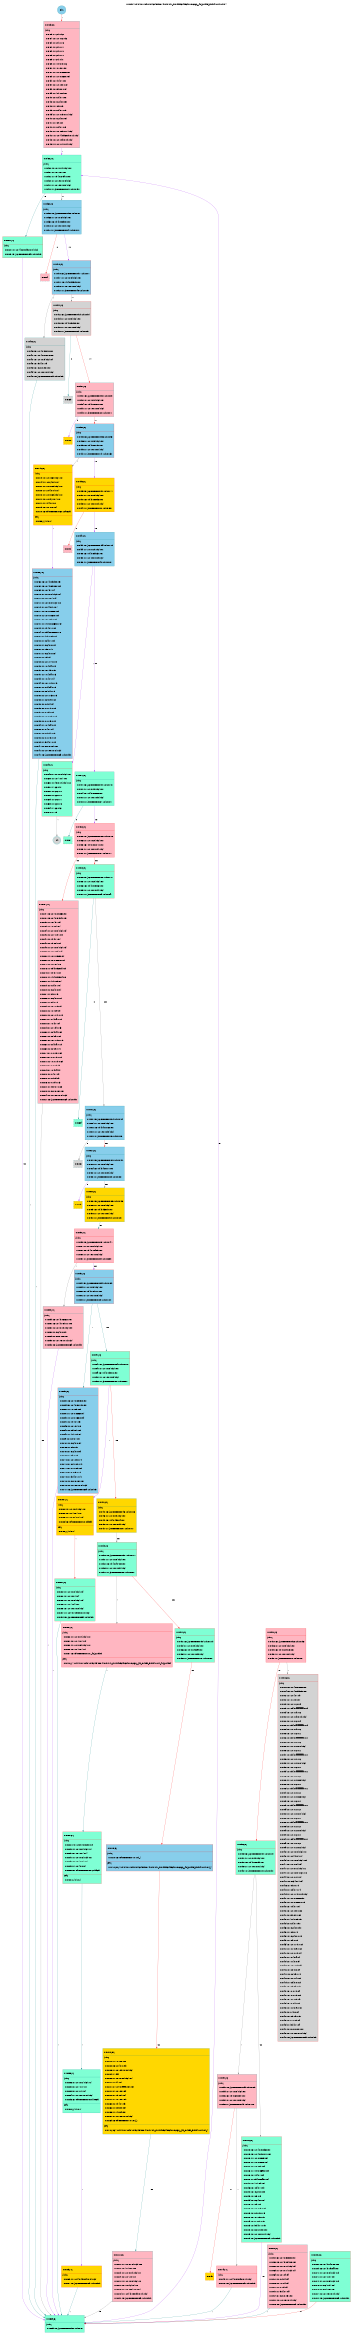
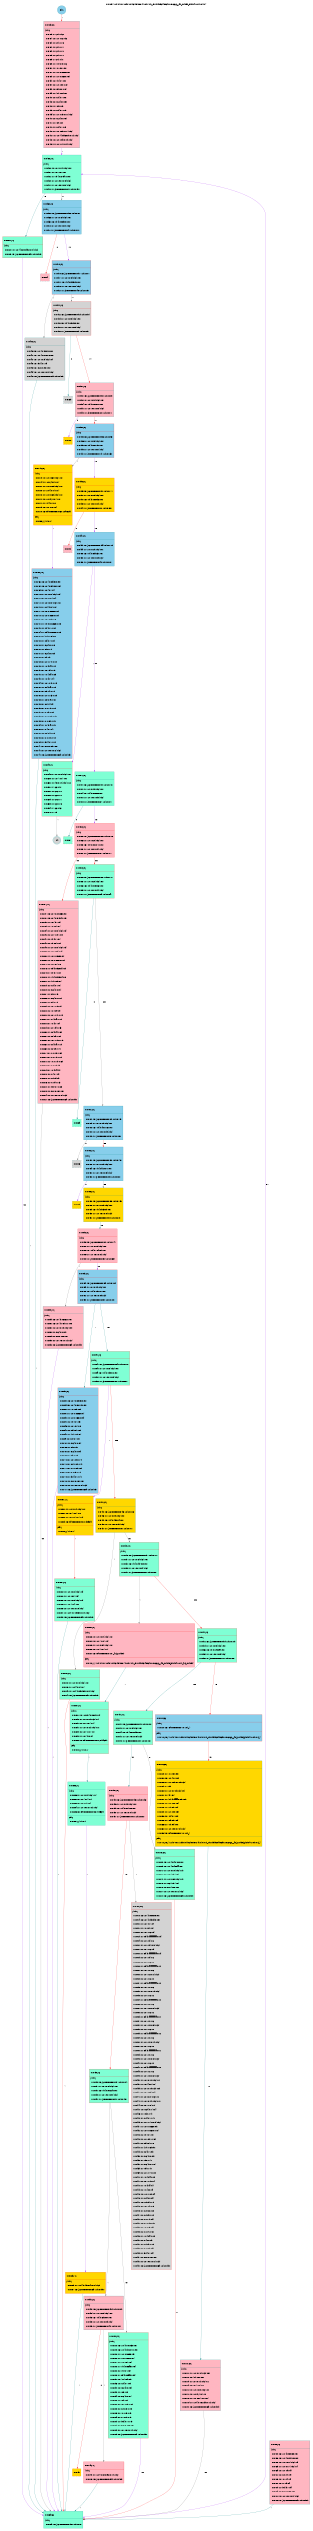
none -> (80, 1684)
none -> (133, 1728)
